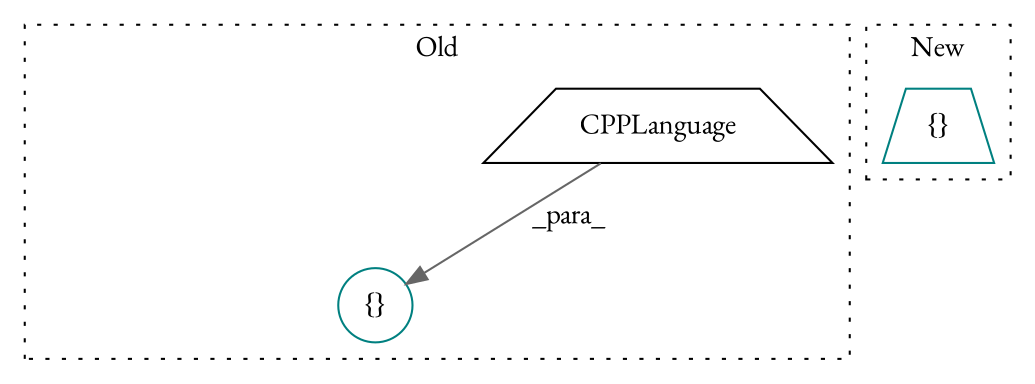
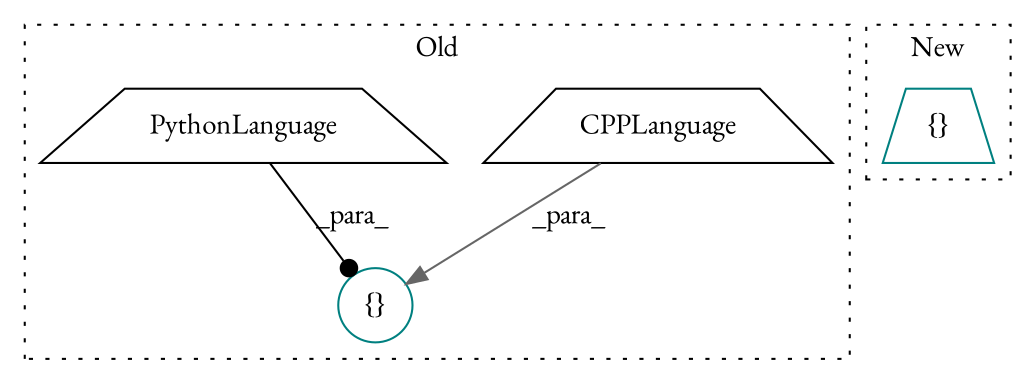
none -> (243, 126)
